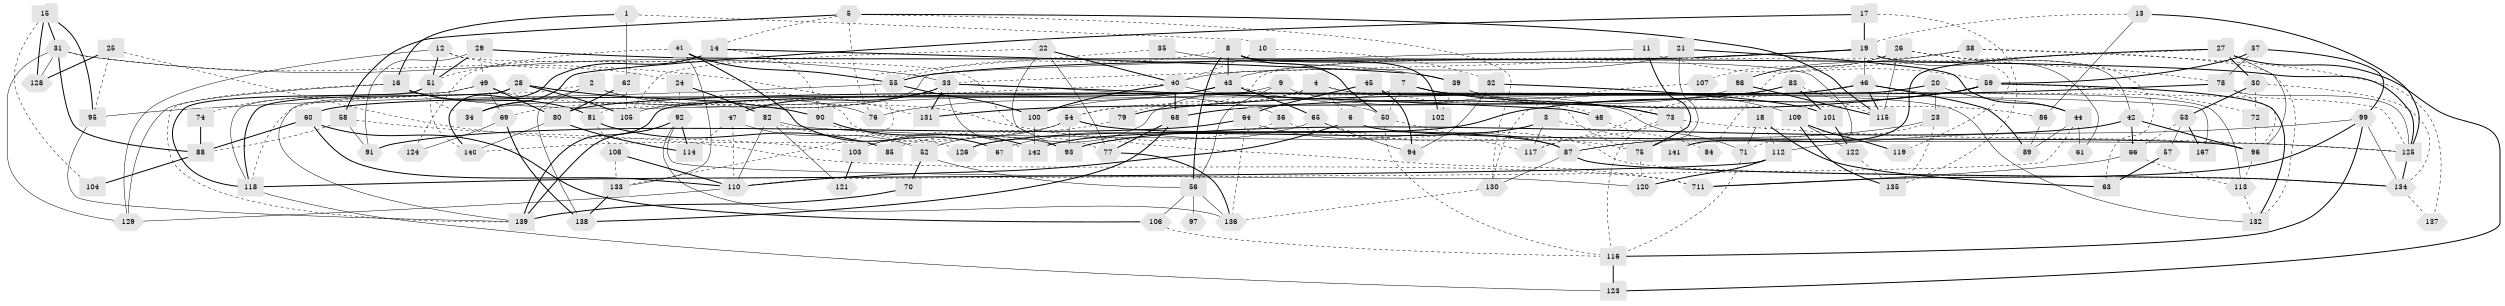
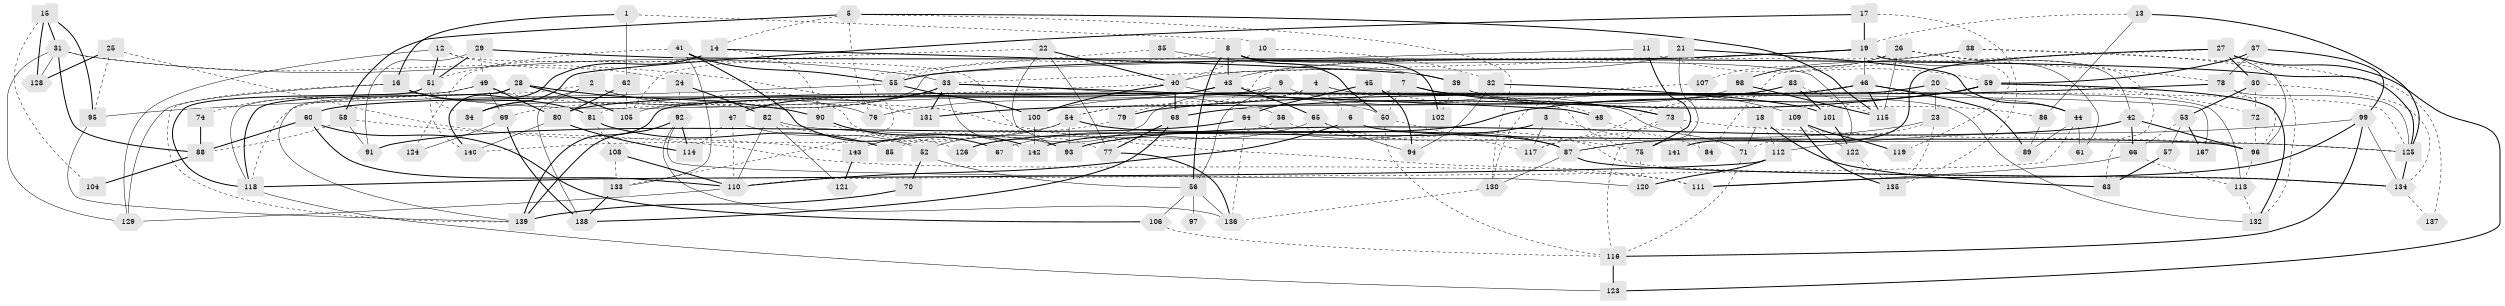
(855, 153) -> (855, 153)
(1699, 187) -> (1699, 187)
